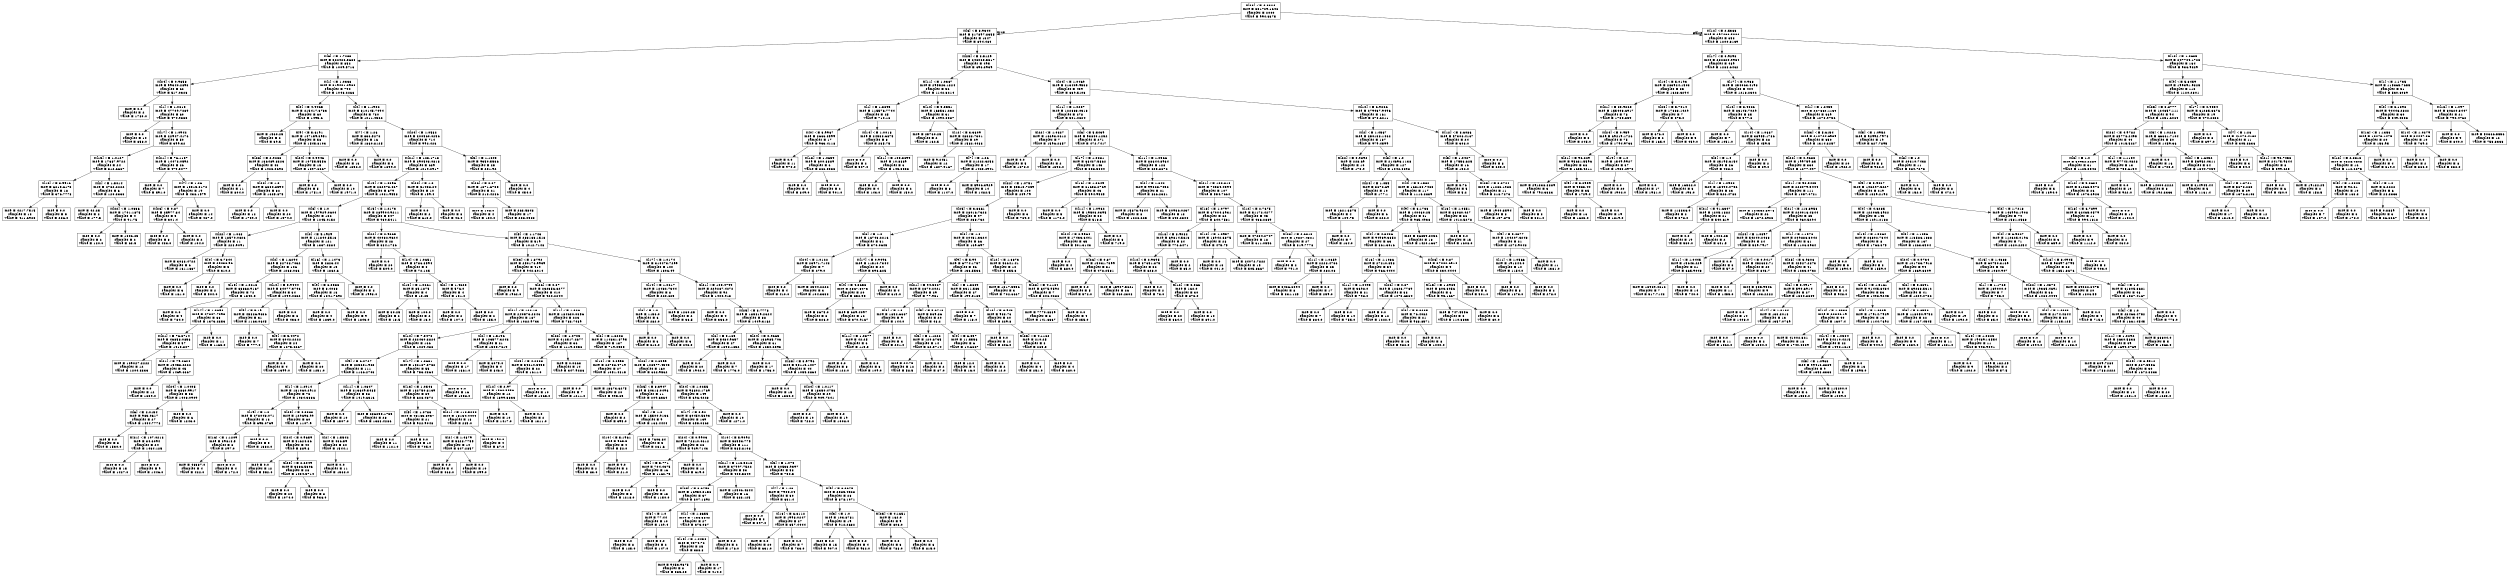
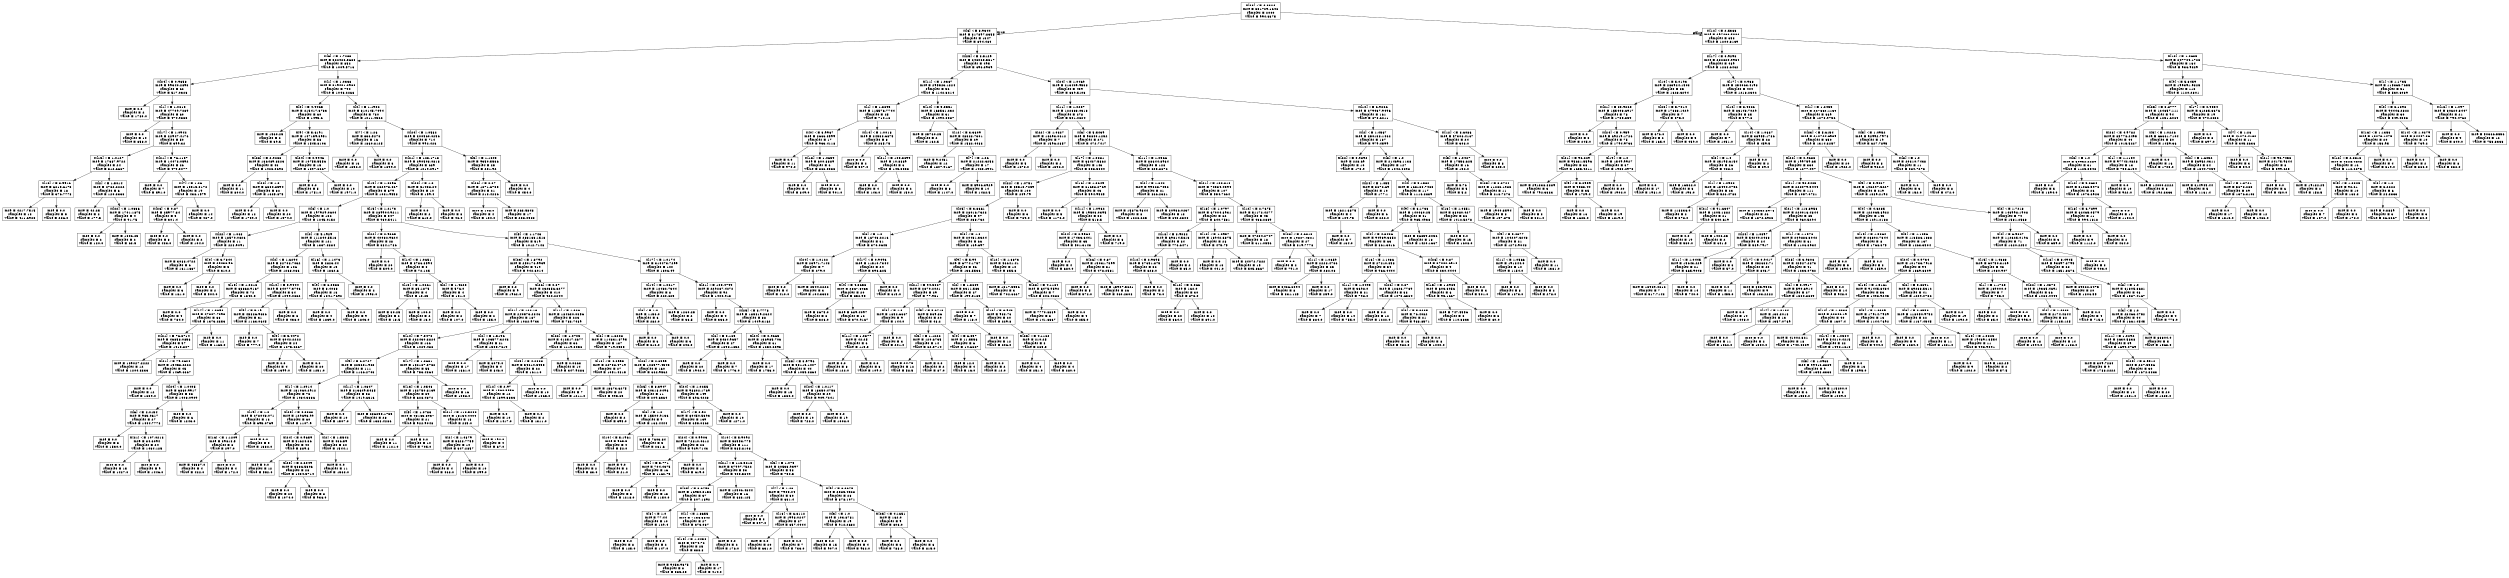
(853, 291) -> (853, 291)
(999, 328) -> (981, 328)
